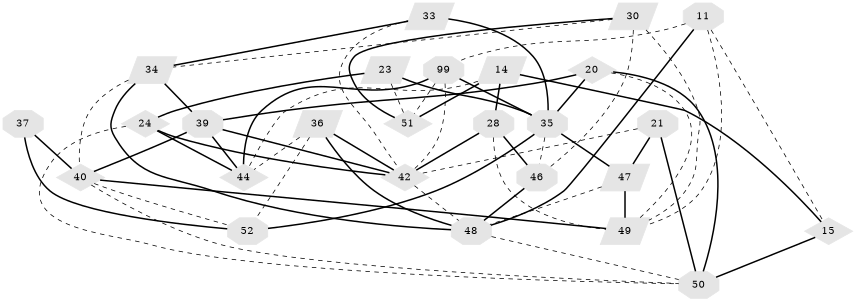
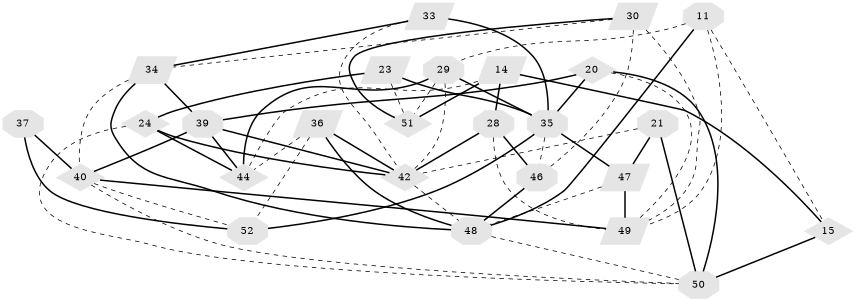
(444, 70) -> (444, 70)
